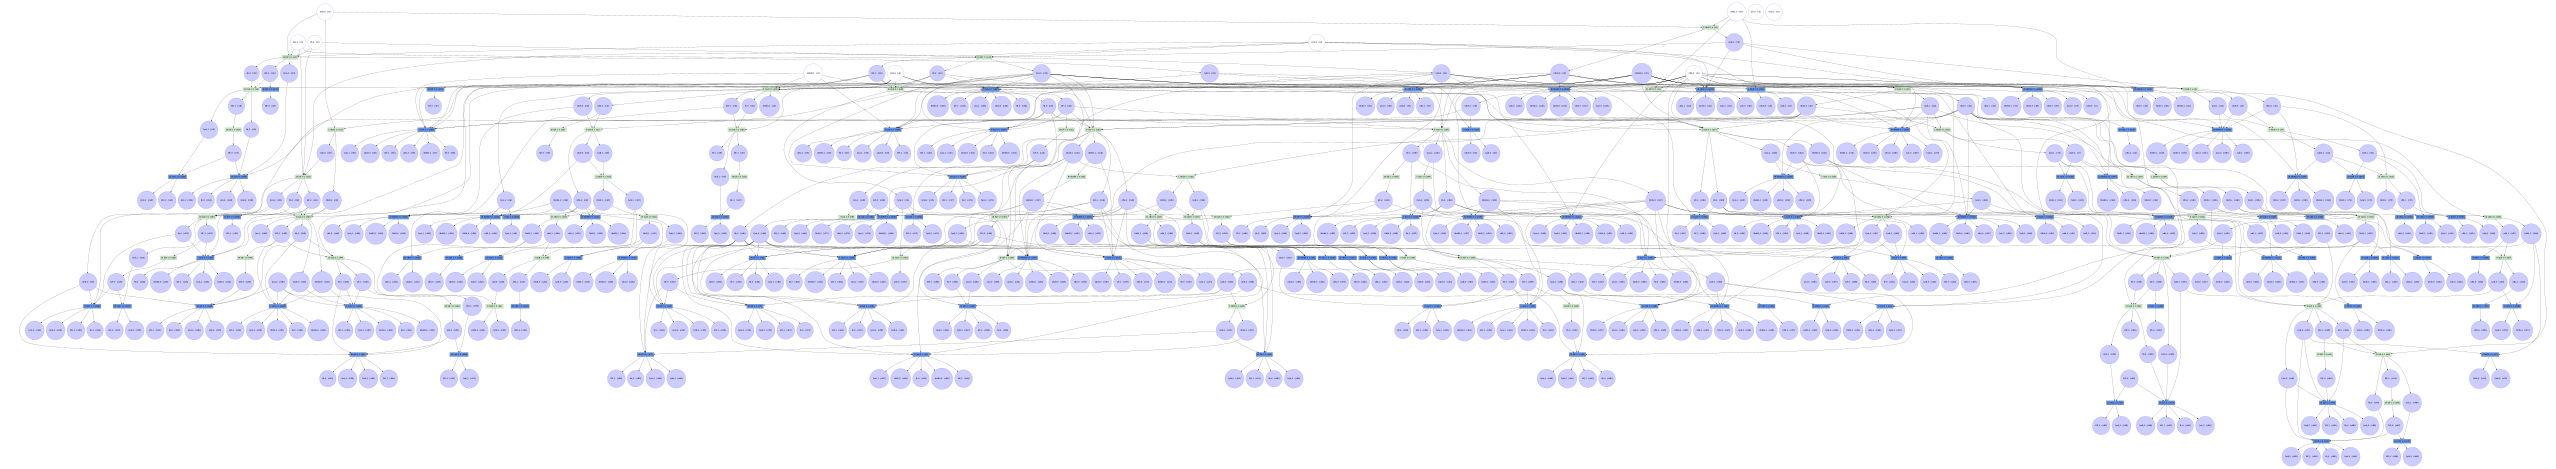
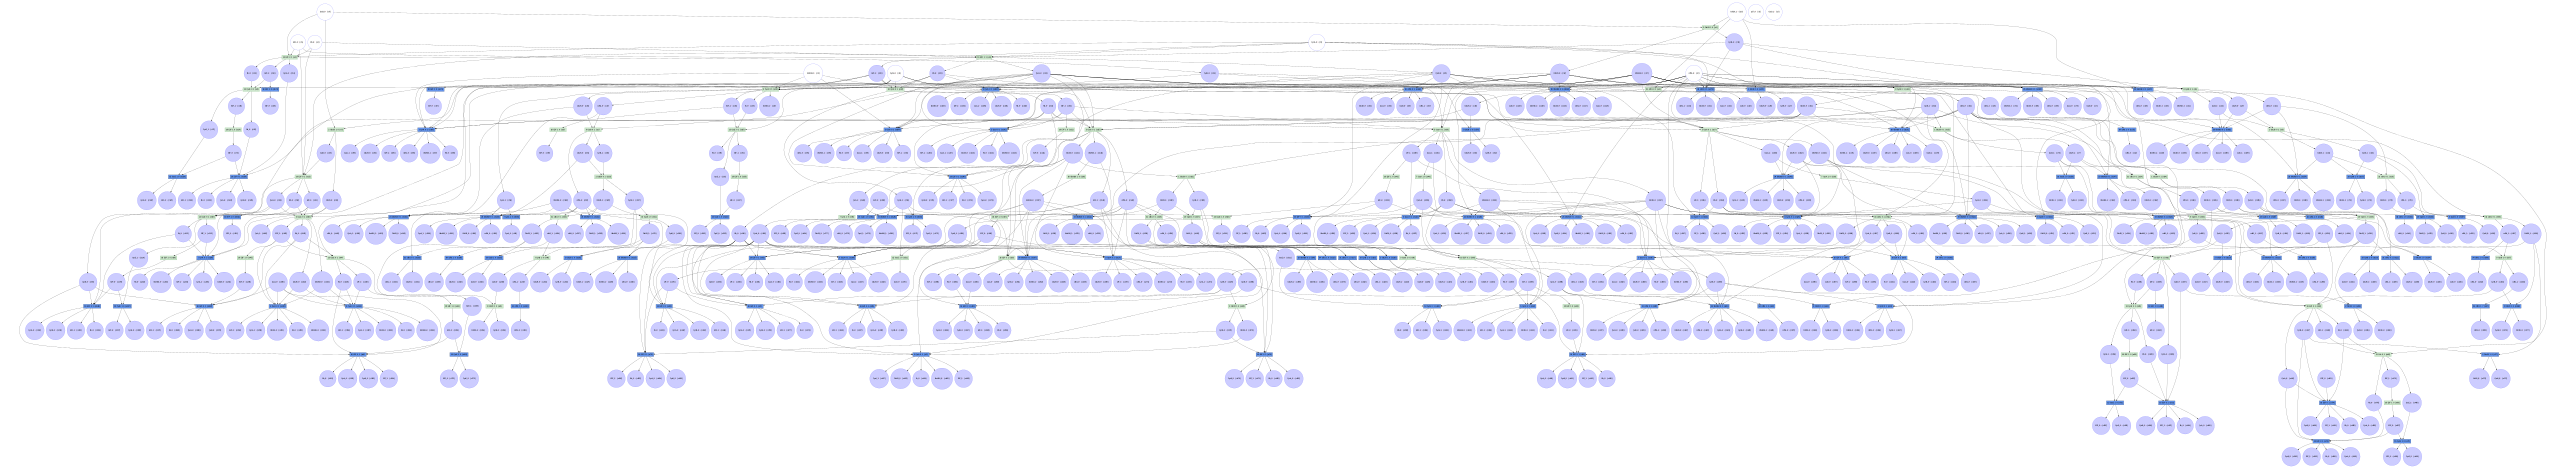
none -> (2129, 355)
(2325, 355) -> none
